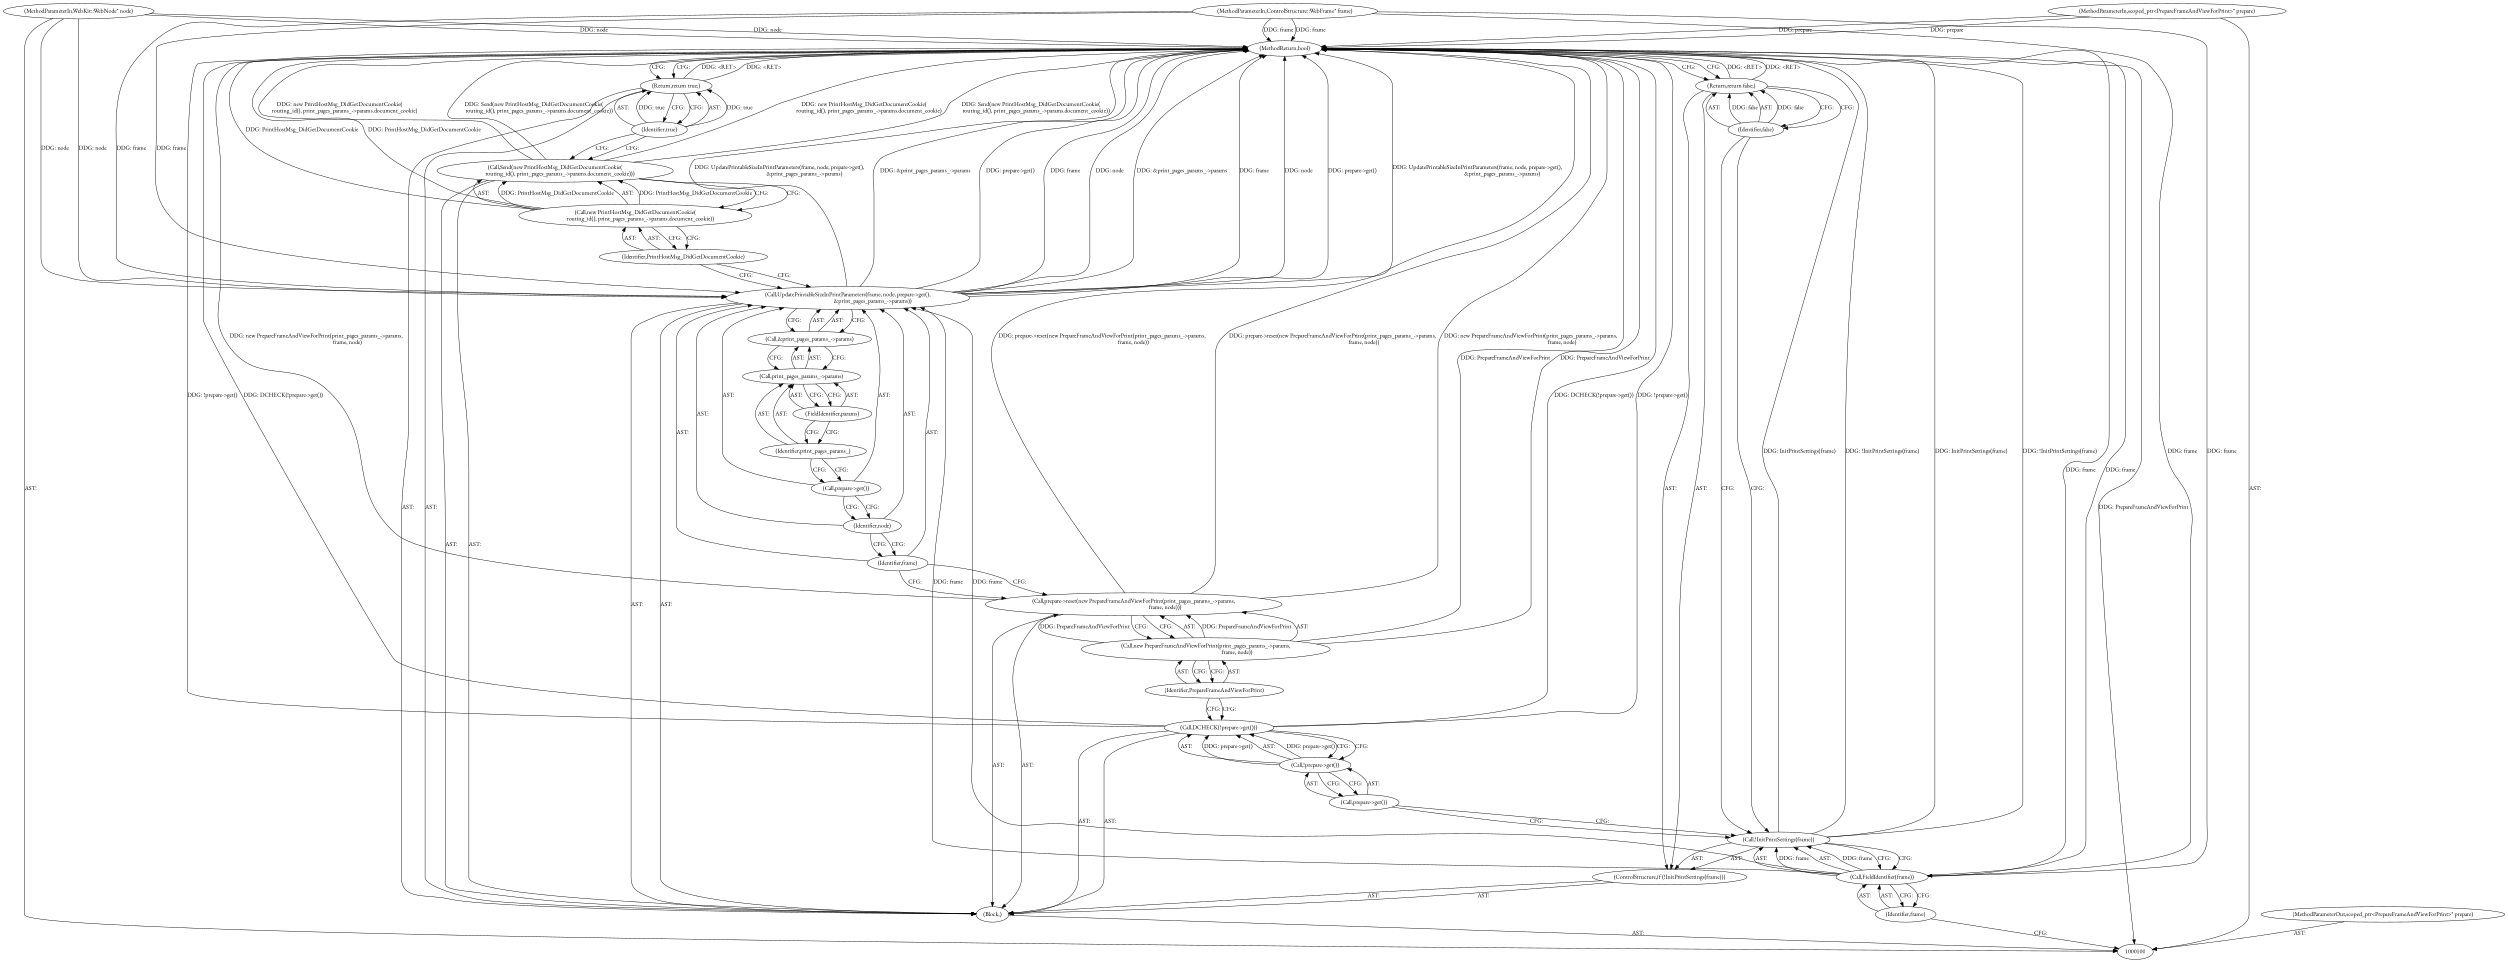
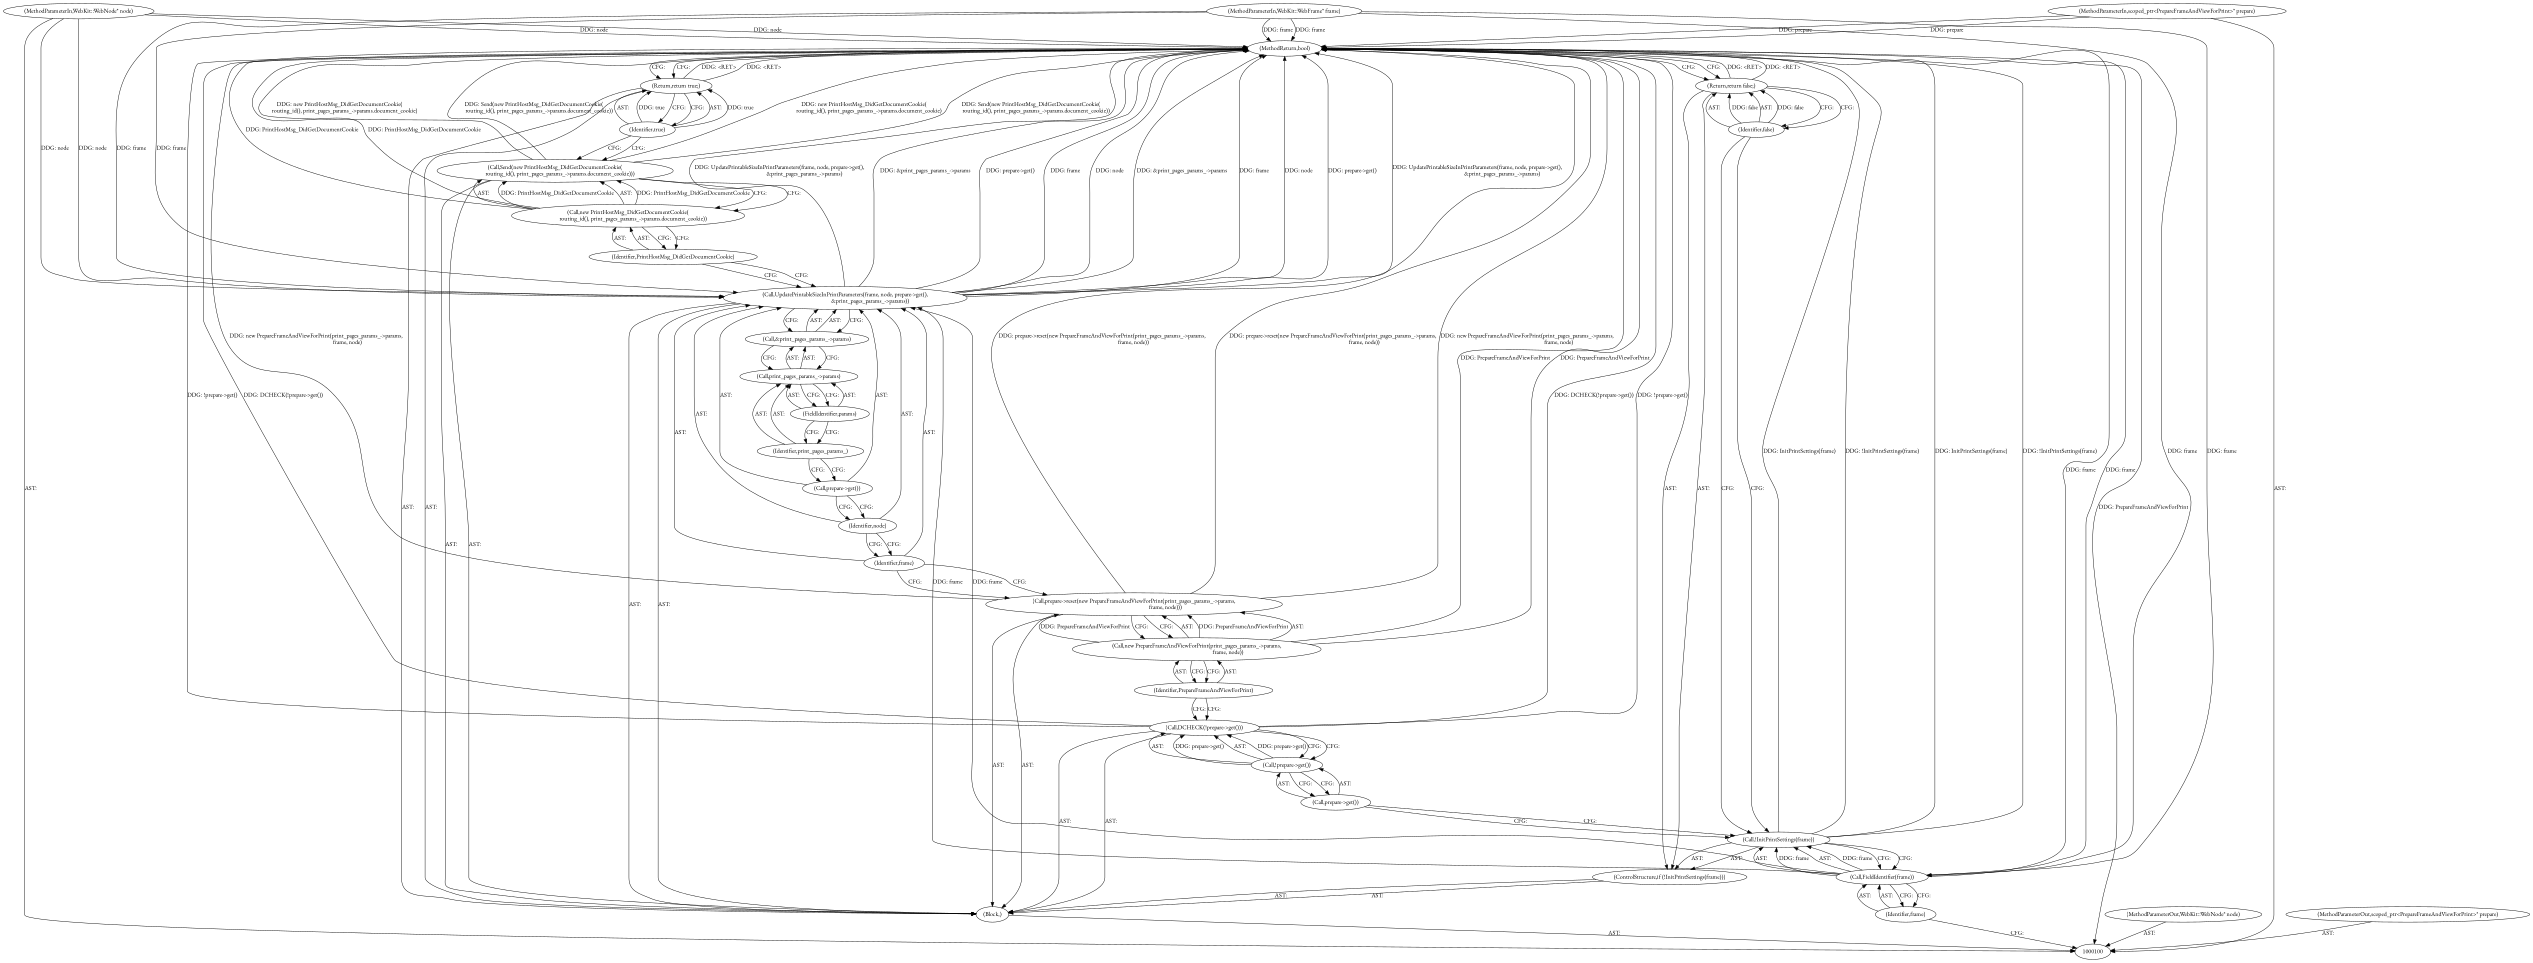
(1285, 11) -> (1284, 11)
none -> (2183, 914)
